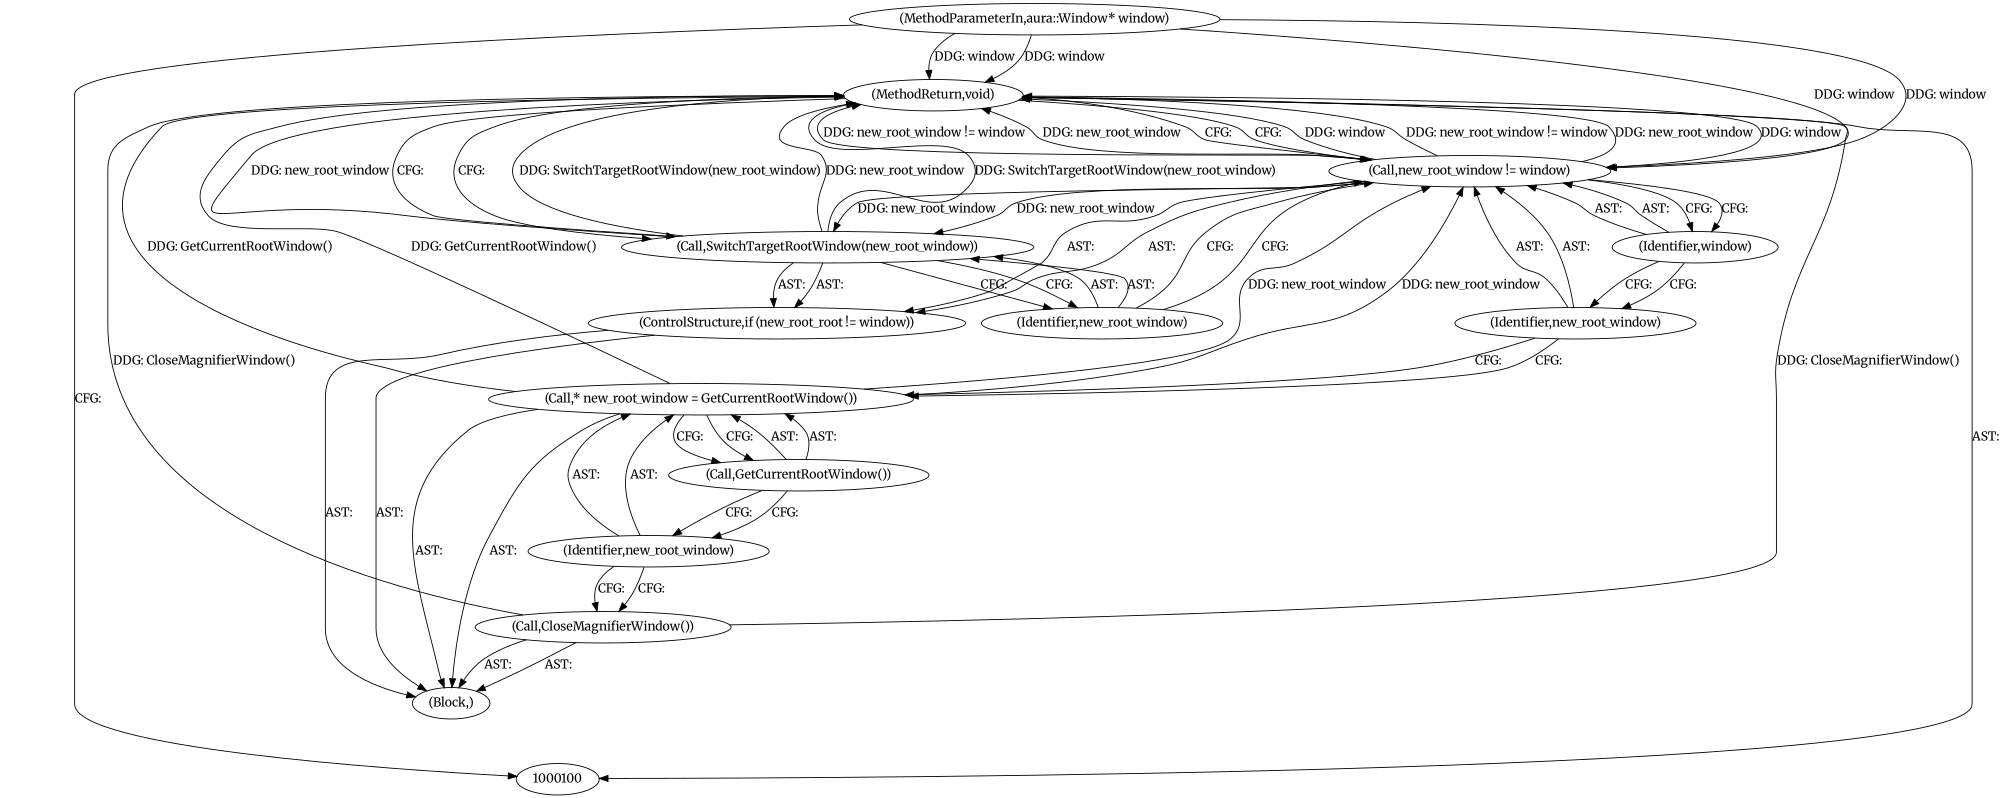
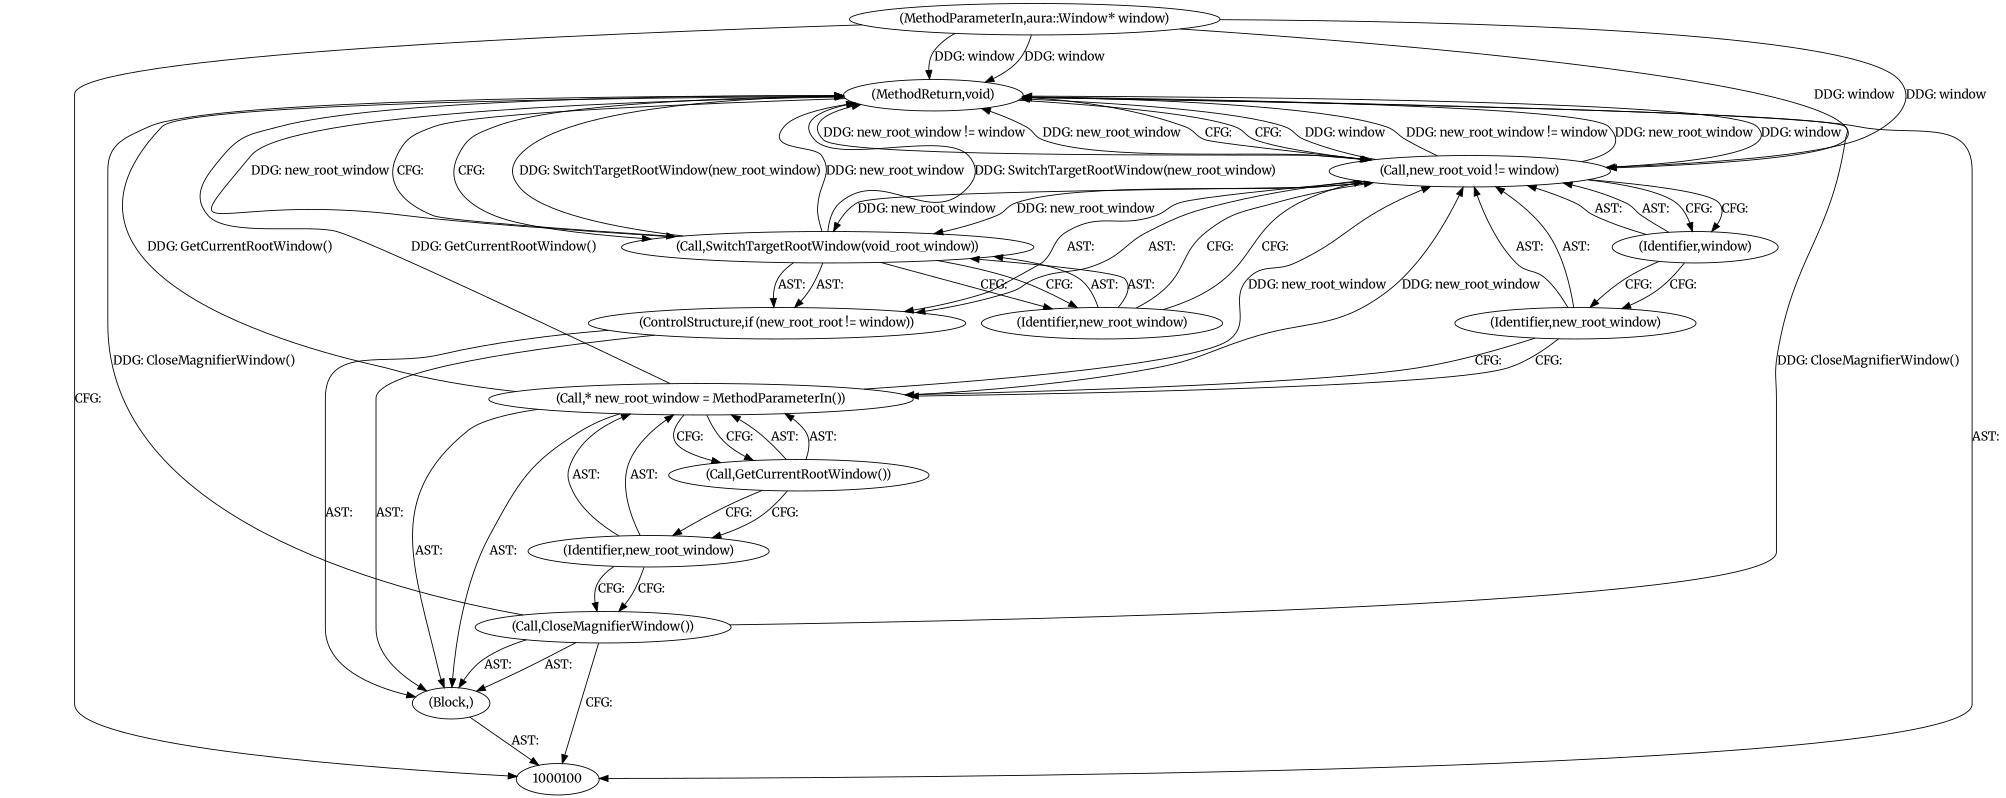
(1470, 171) -> (1470, 171)
(828, 247) -> (828, 247)
(701, 399) -> (701, 399)
none -> (582, 699)
none -> (501, 739)
